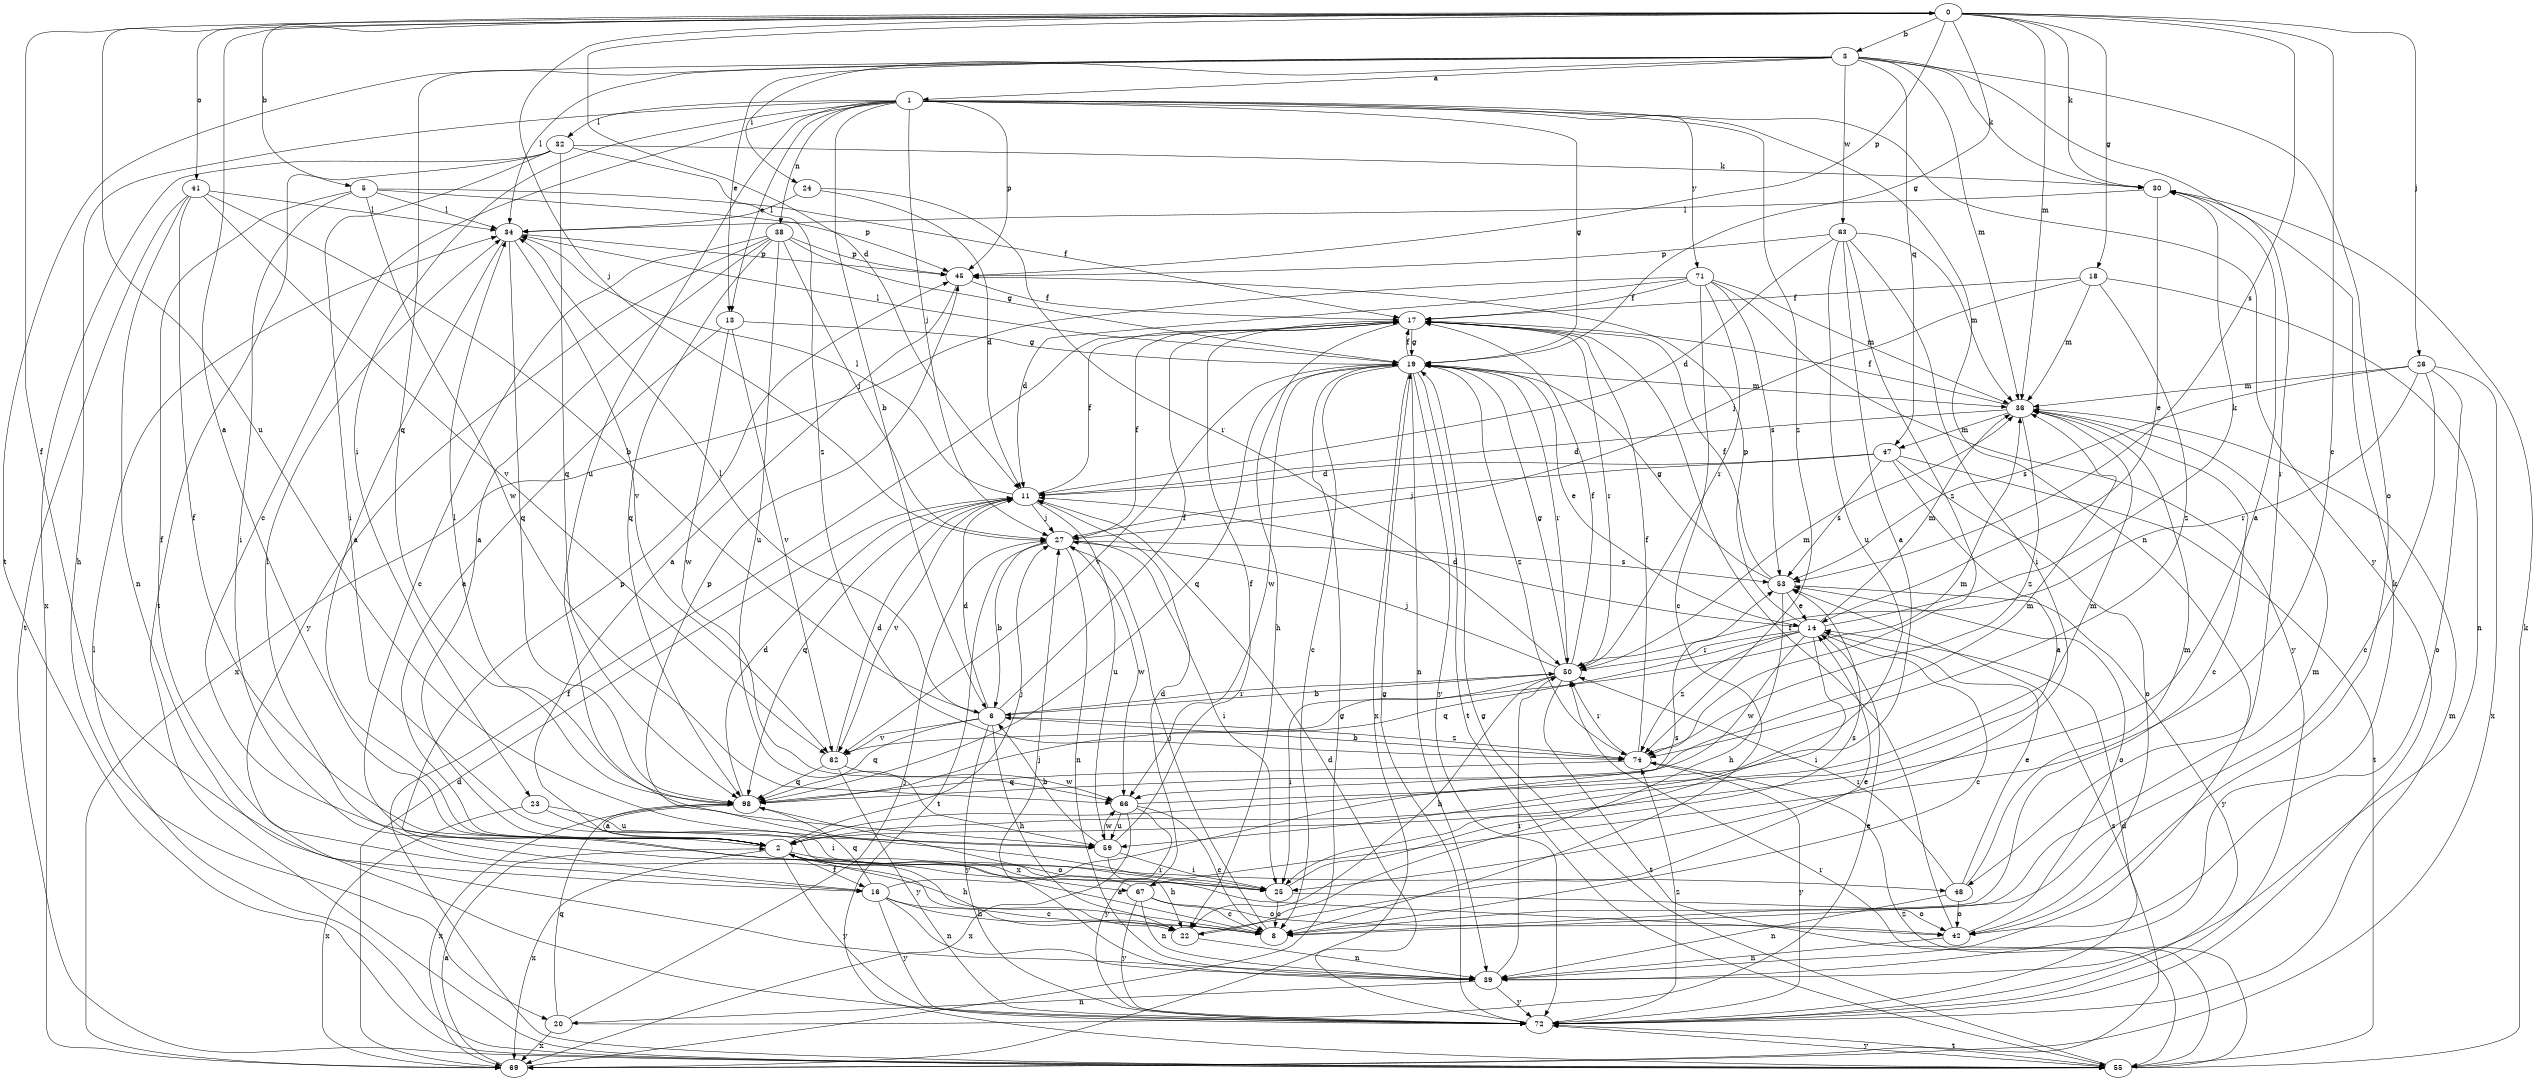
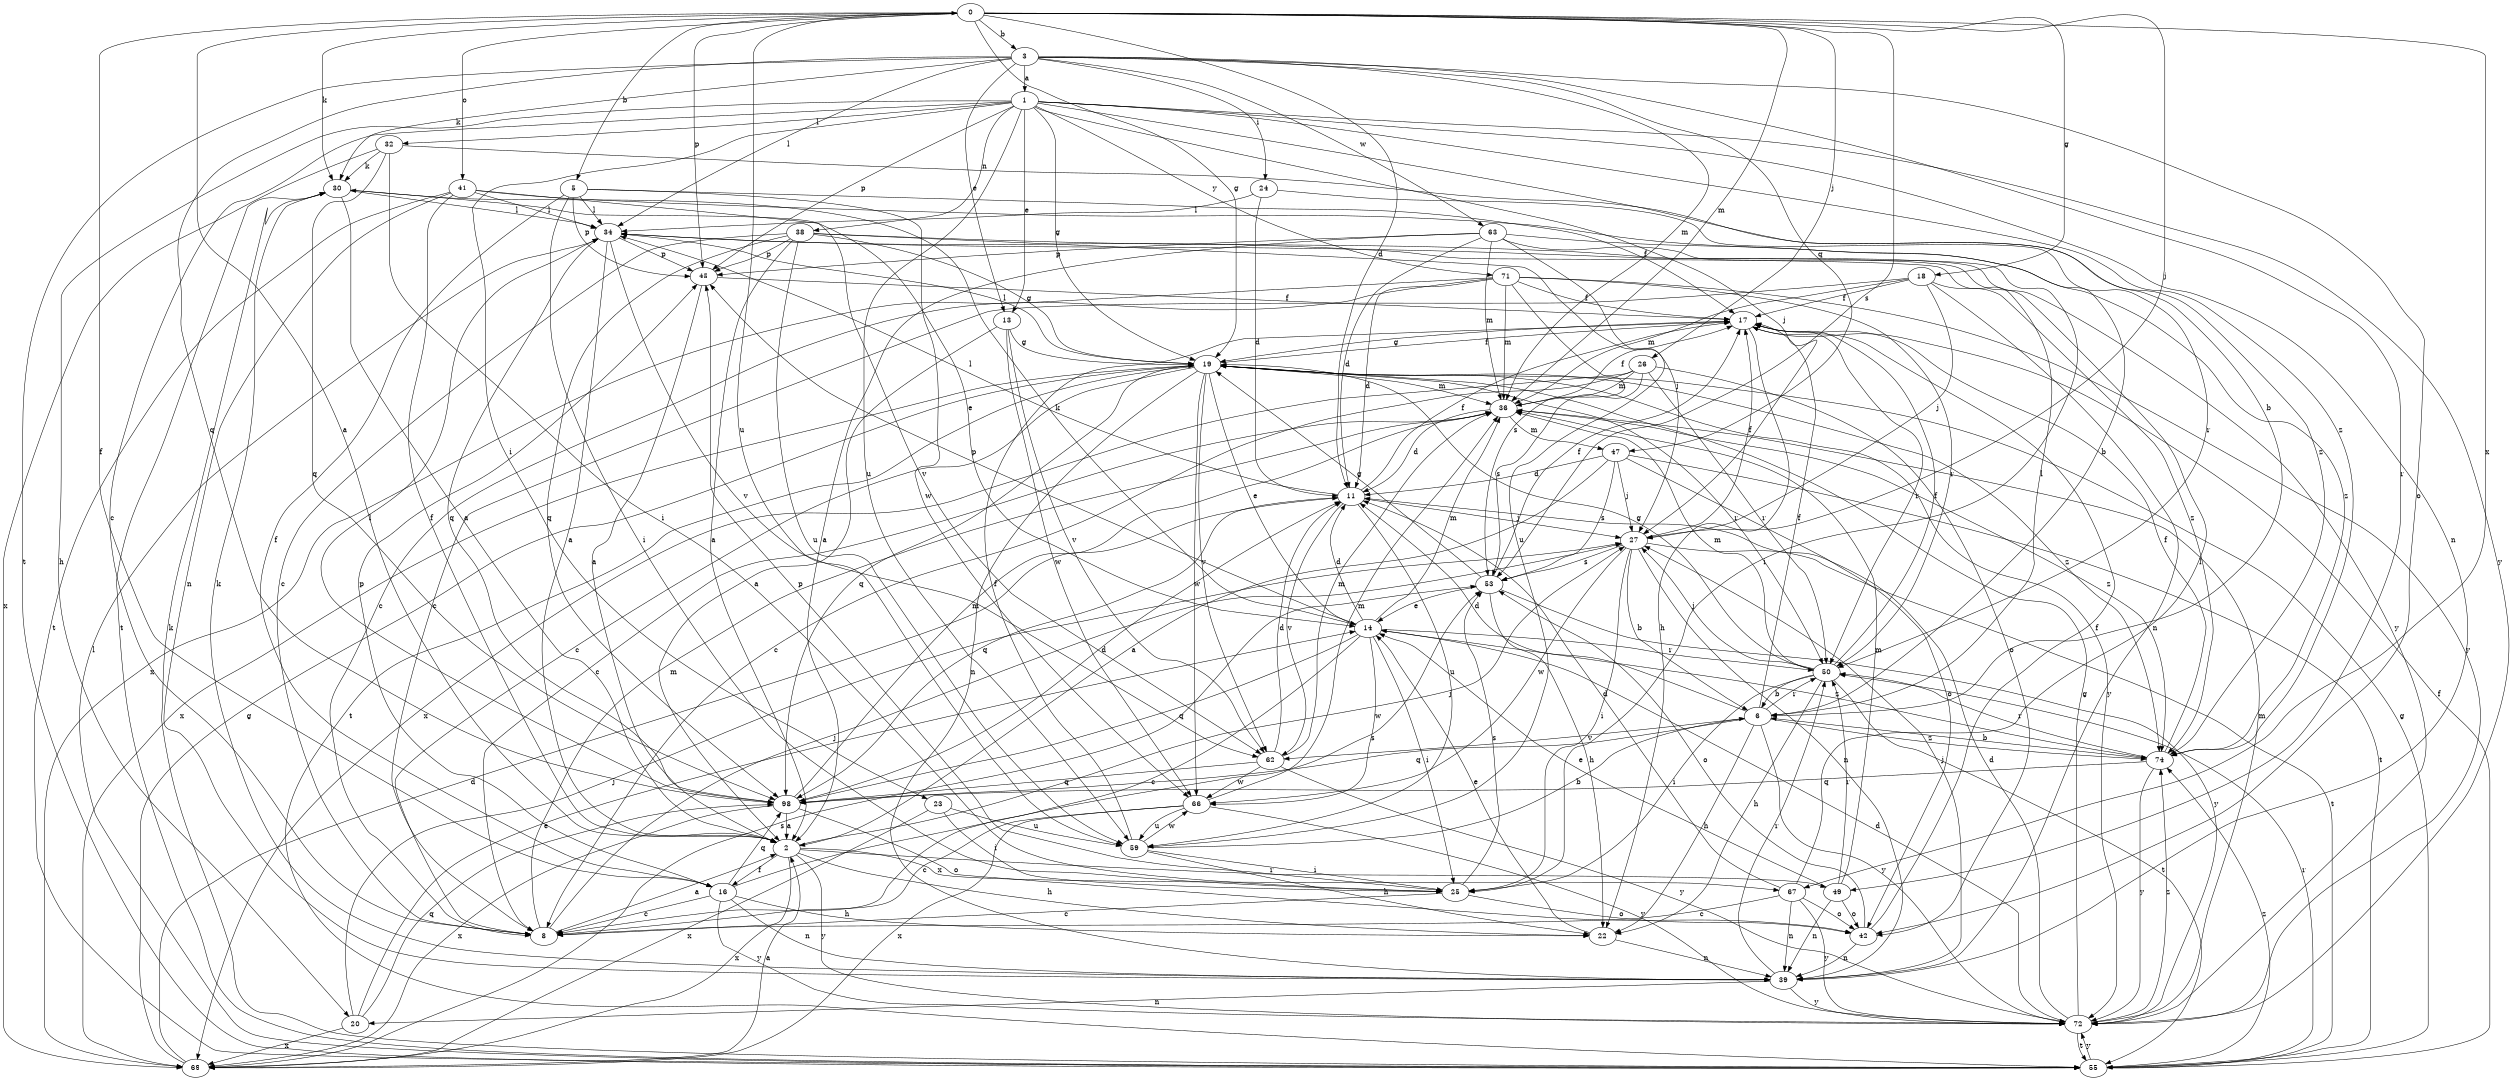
none -> (977, 316)
(2333, 452) -> (2488, 452)
(1959, 892) -> (1837, 892)
(508, 1025) -> (343, 1040)
